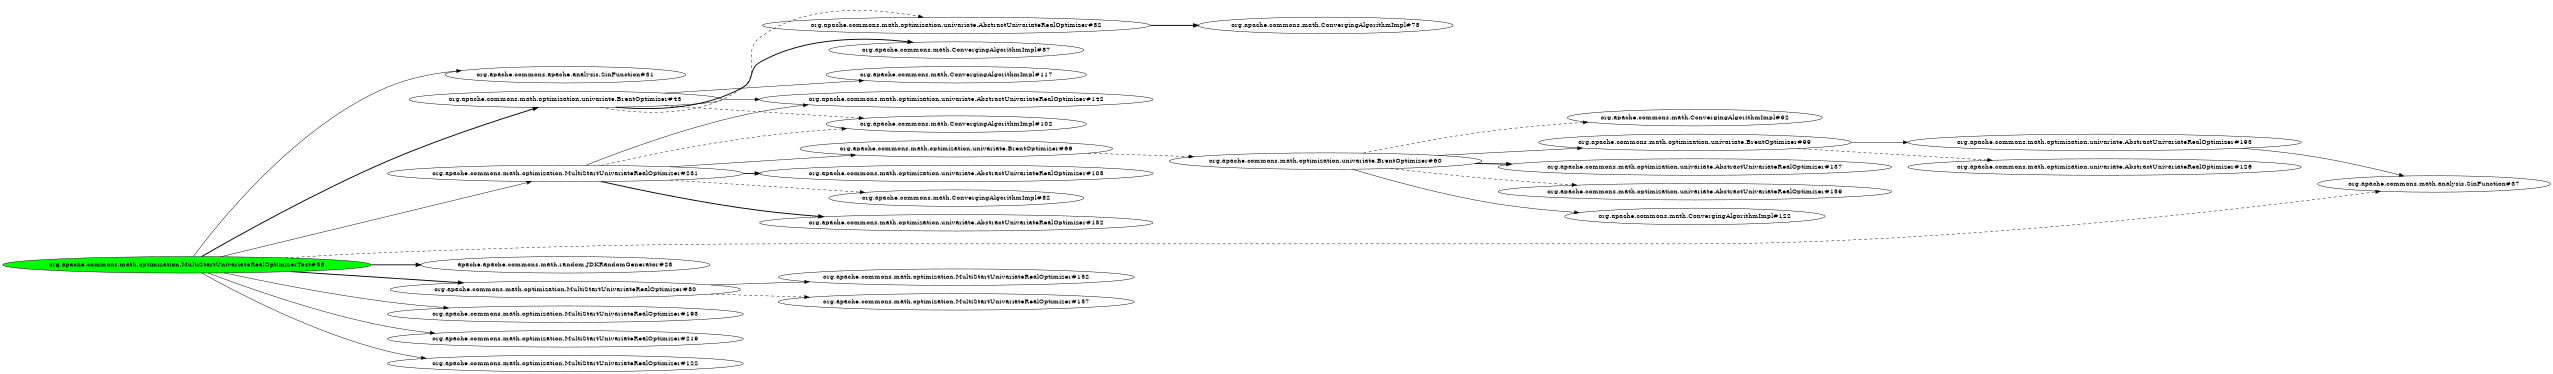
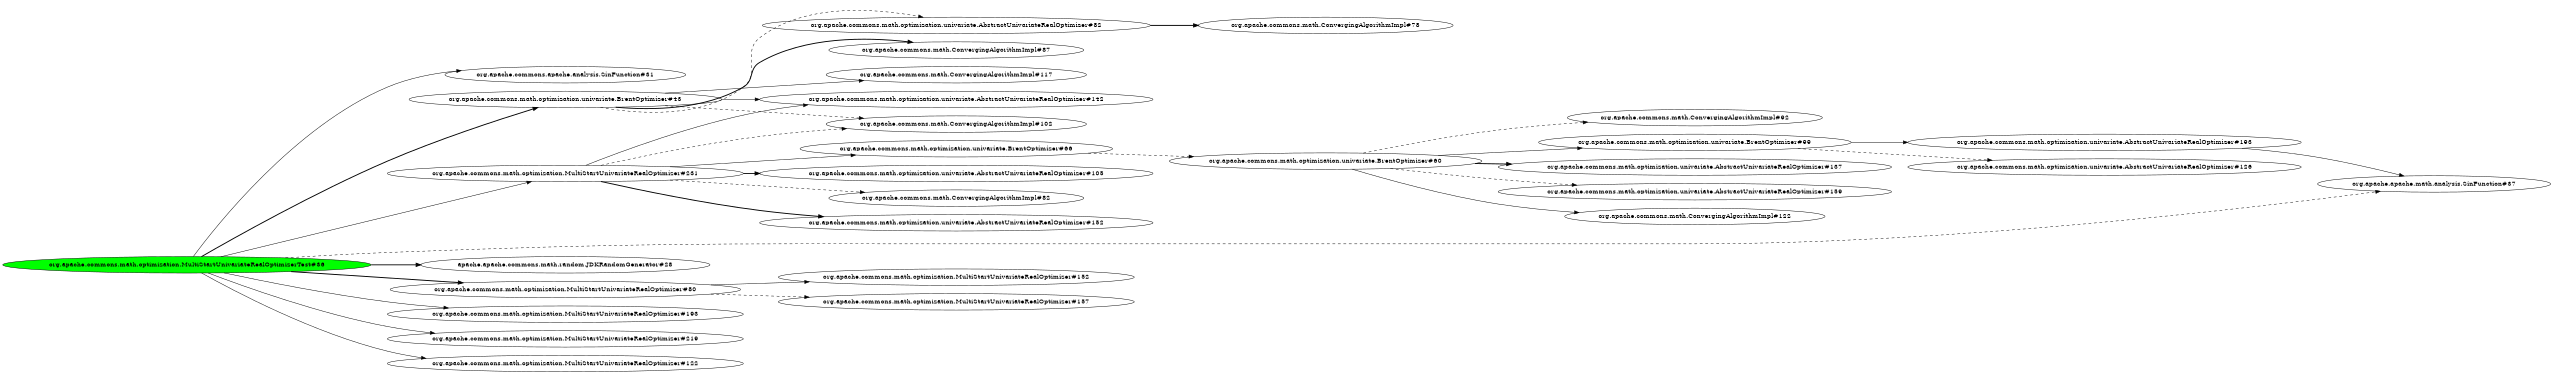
(2434, 184) -> (2434, 184)
